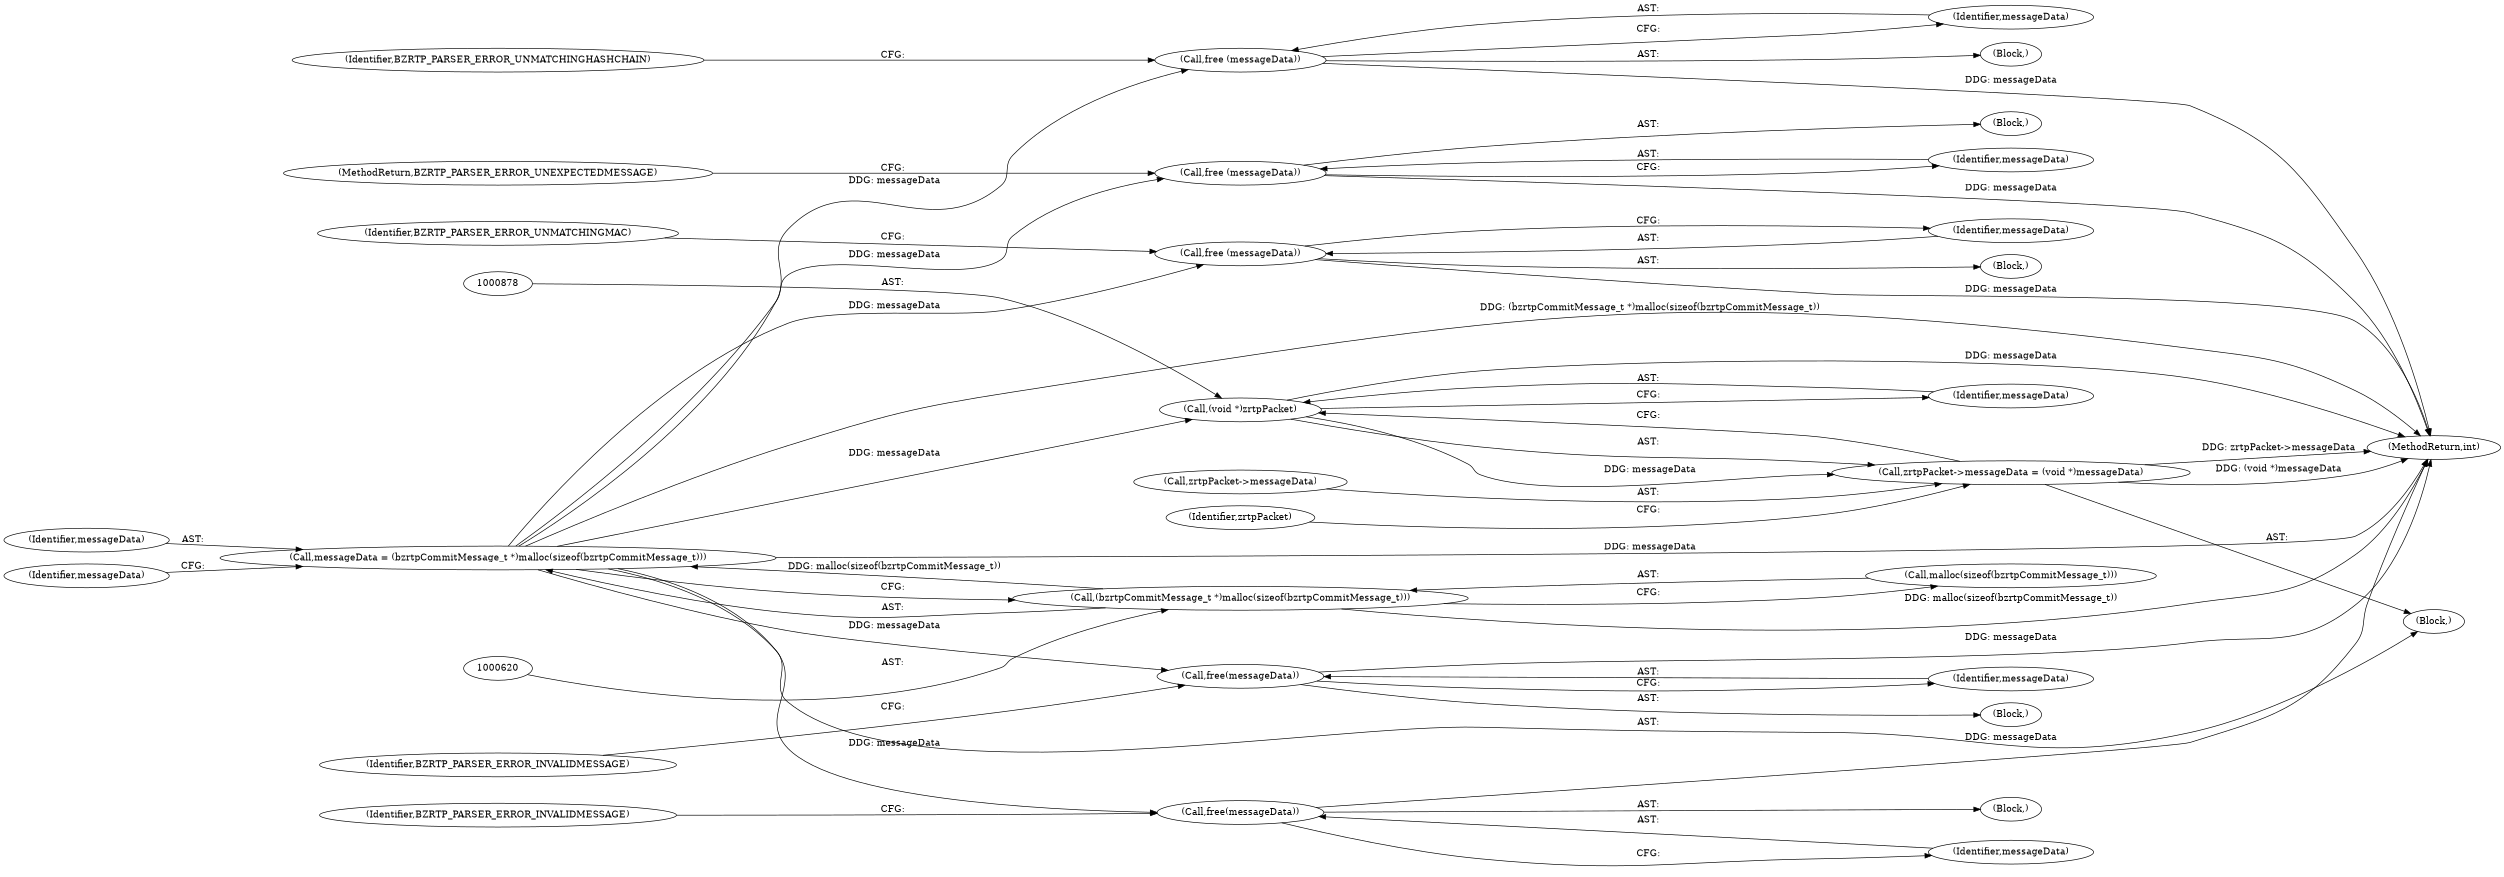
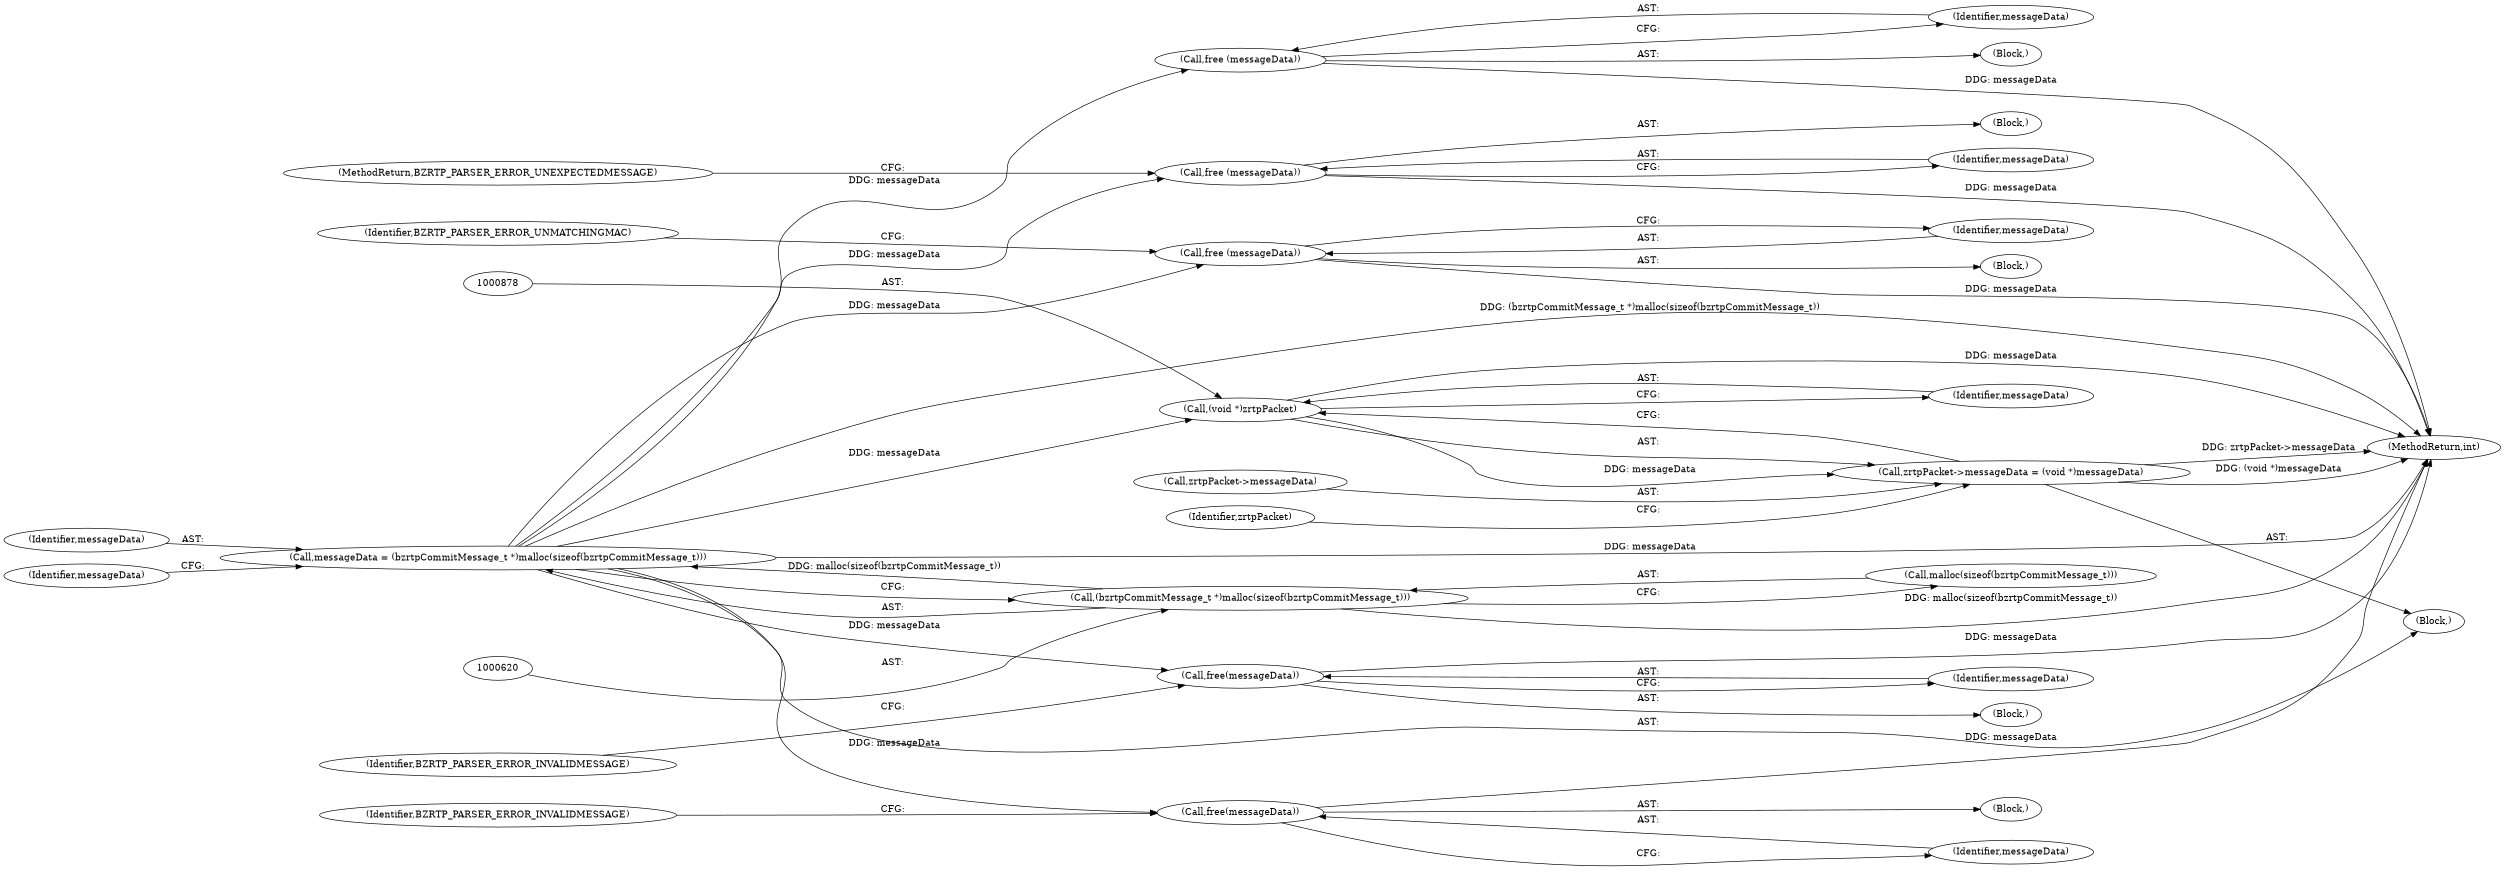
(498, 60) -> none
